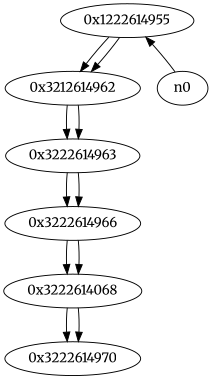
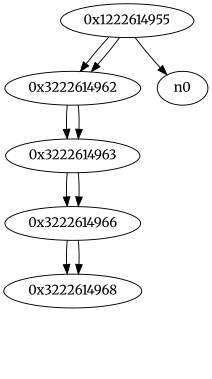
(164, 58) -> (147, 53)
(73, 88) -> (73, 88)
(73, 291) -> (73, 291)
(73, 359) -> none
